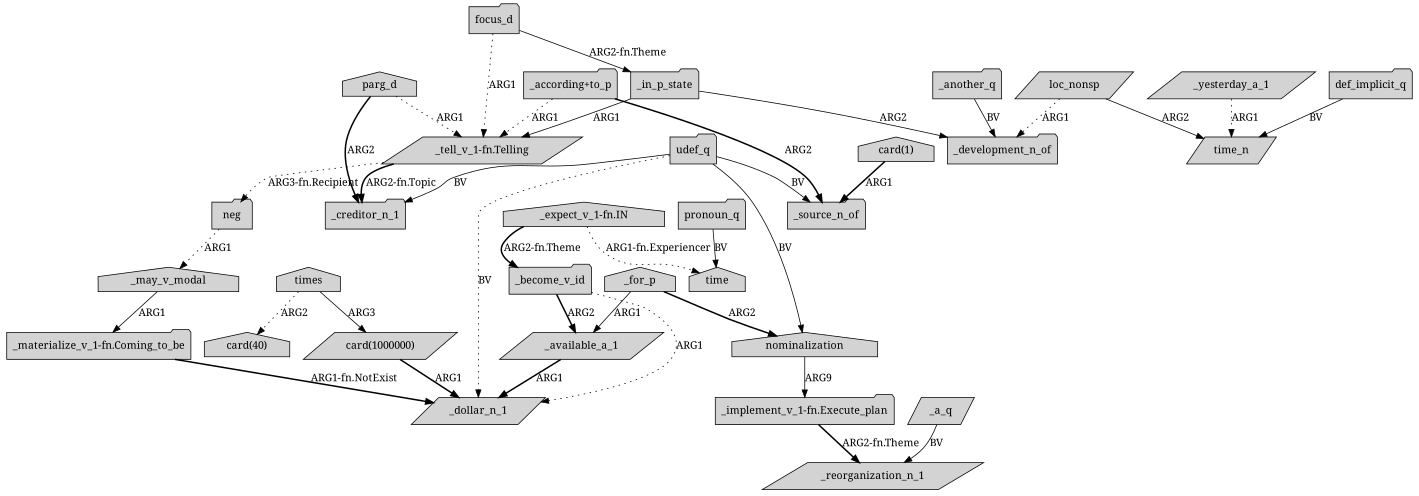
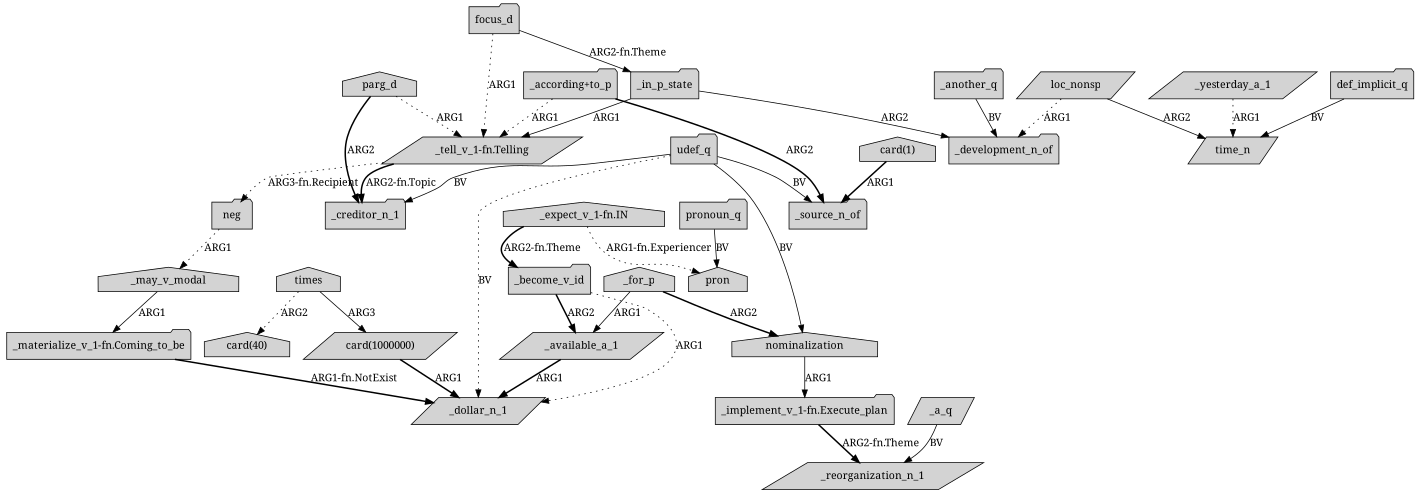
(717, 281) -> (718, 281)
(819, 378) -> (819, 378)
